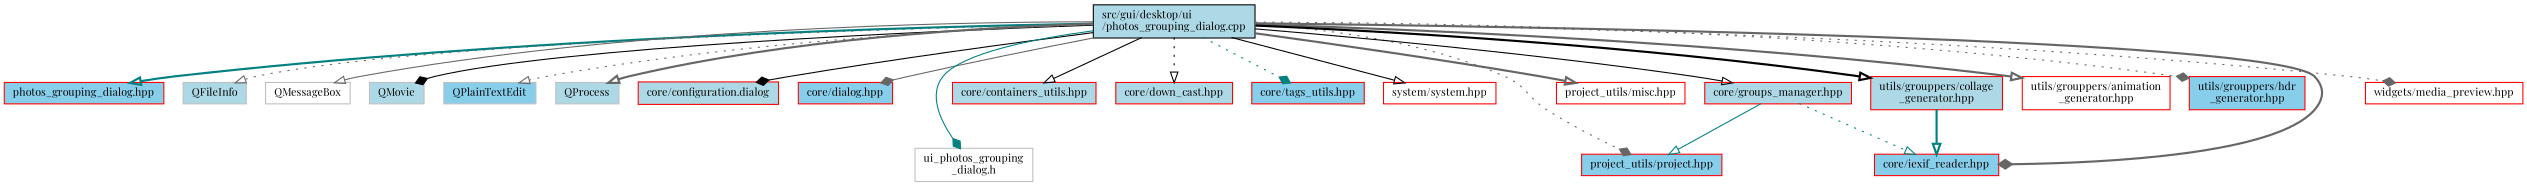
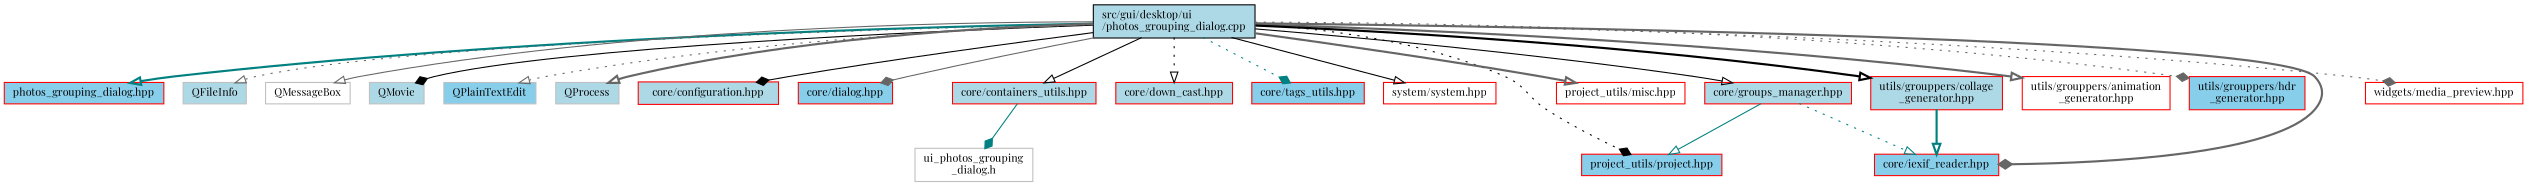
(1439, 53) -> (1439, 53)
(944, 76) -> (1005, 121)
(708, 93) -> (708, 93)
